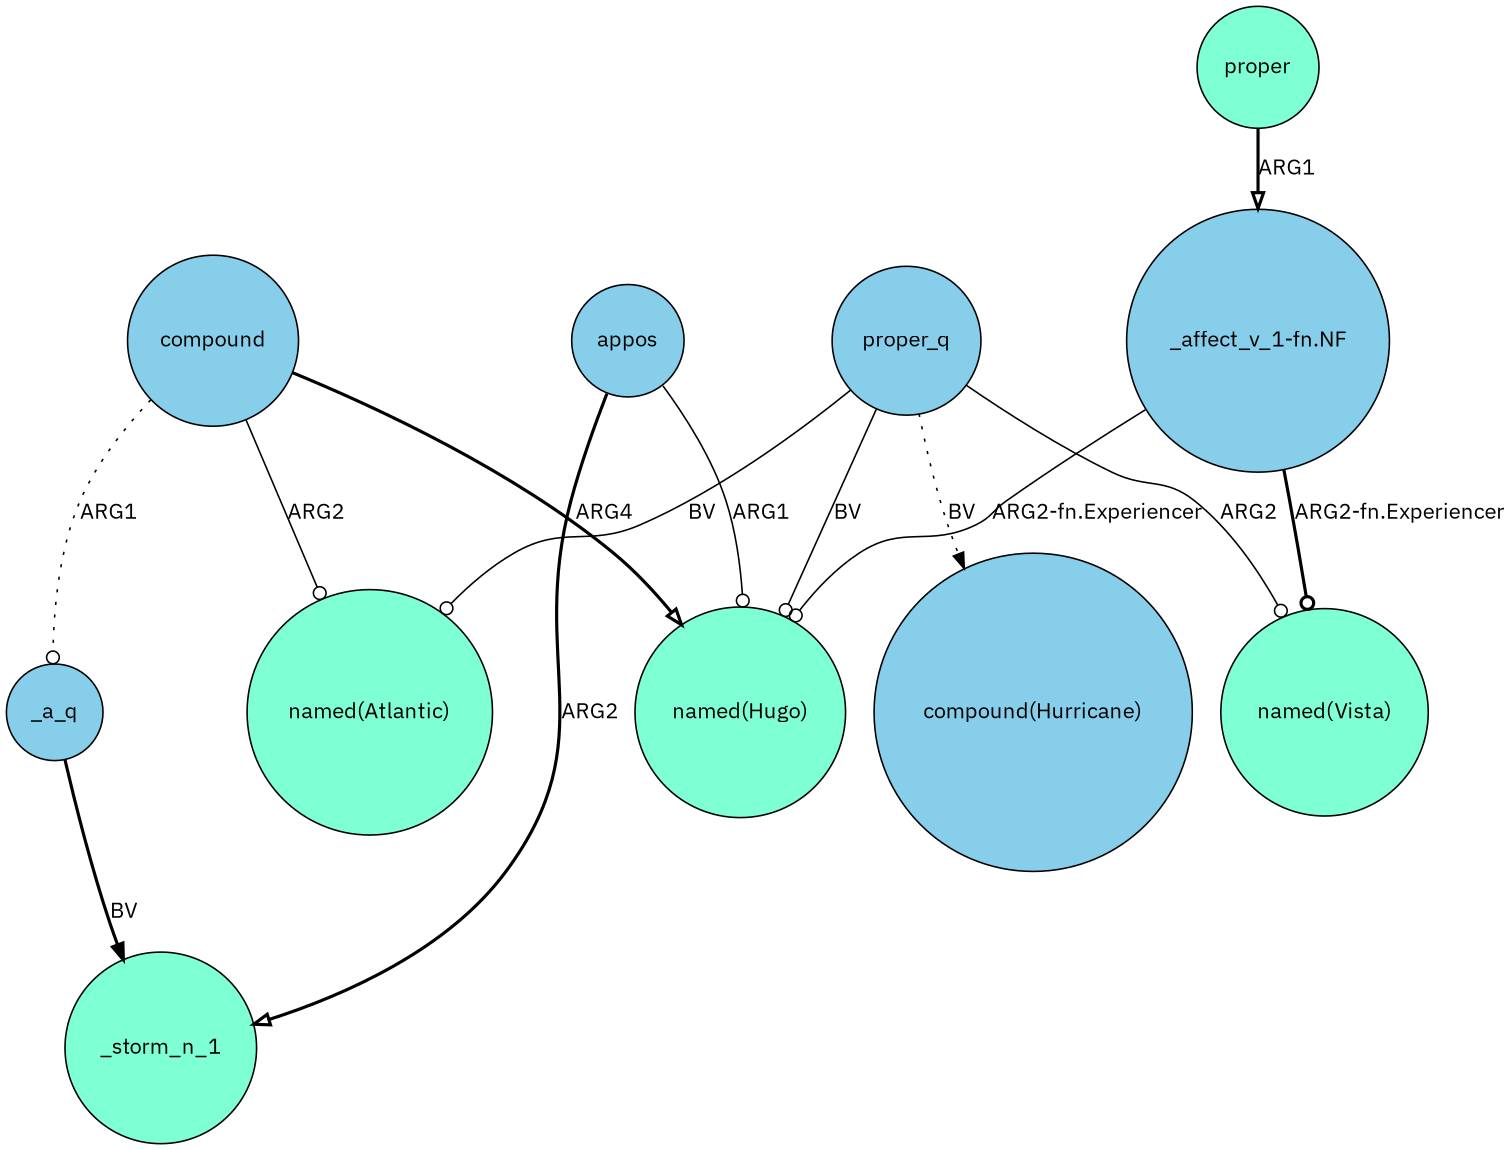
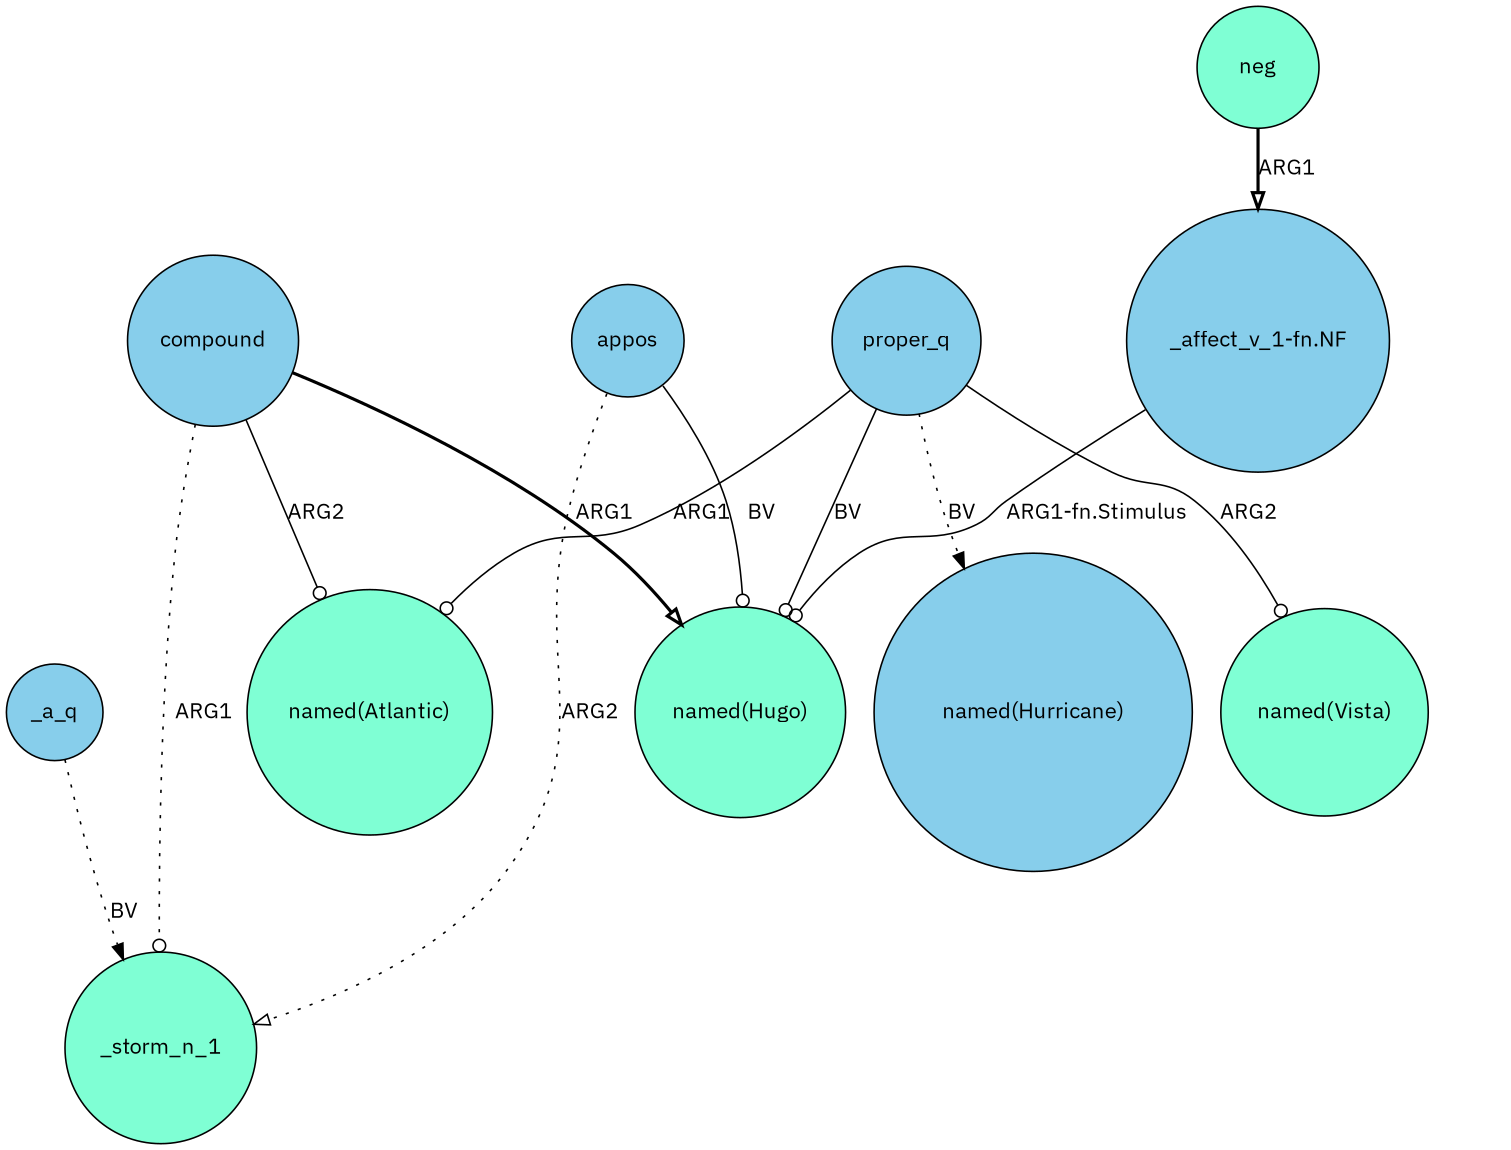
(1258, 67) -> (1258, 67)
(605, 513) -> (605, 513)
(702, 513) -> (702, 513)
(762, 513) -> (762, 513)
(1097, 513) -> (1097, 513)
(75, 515) -> (165, 681)
(1295, 533) -> none
(1033, 712) -> (1033, 712)
(553, 776) -> (553, 776)
(89, 853) -> (89, 853)
